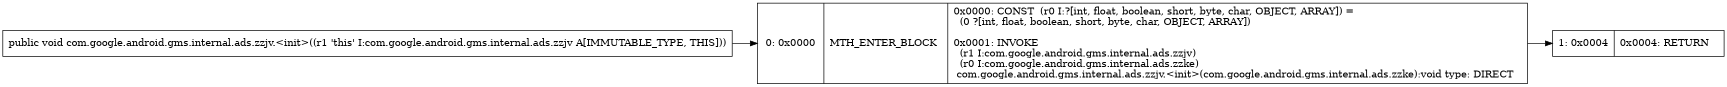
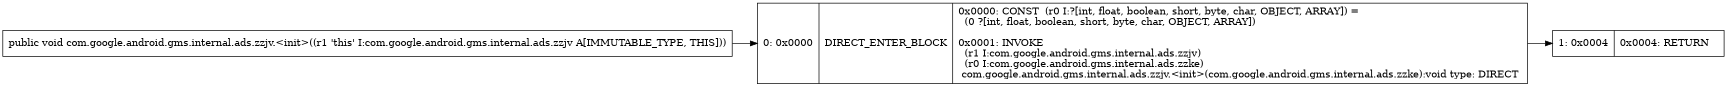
(883, 43) -> (886, 43)
